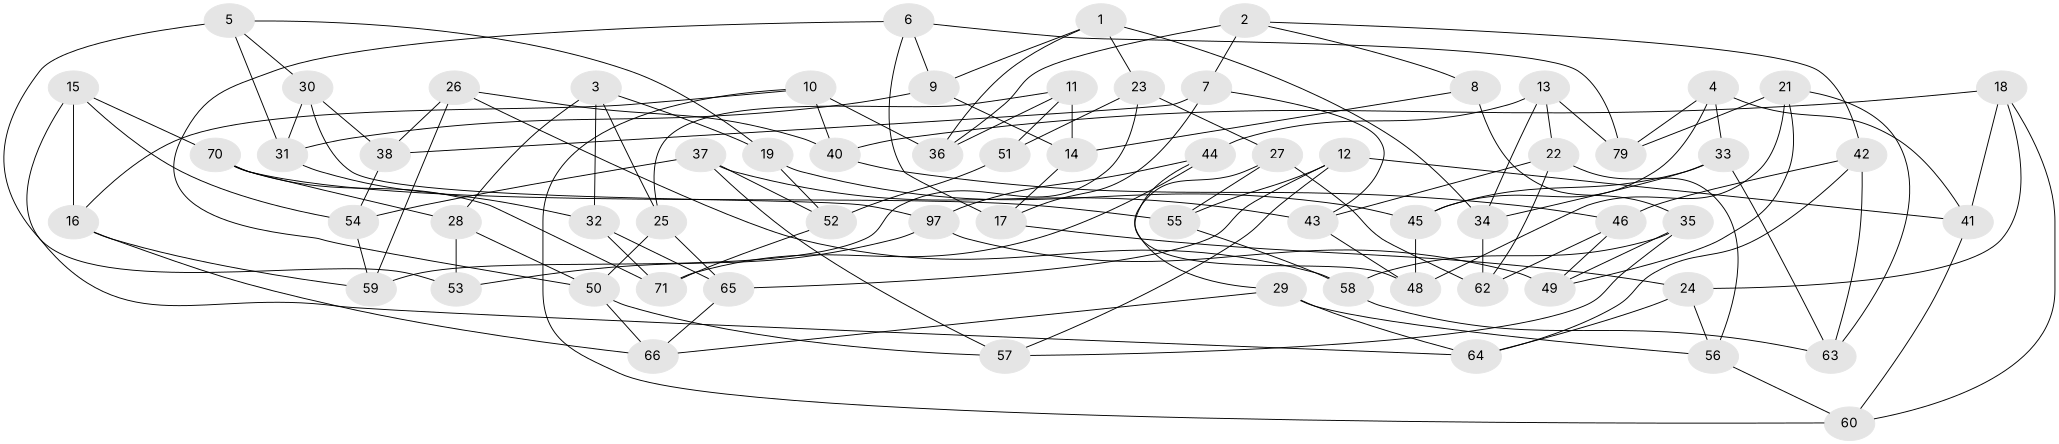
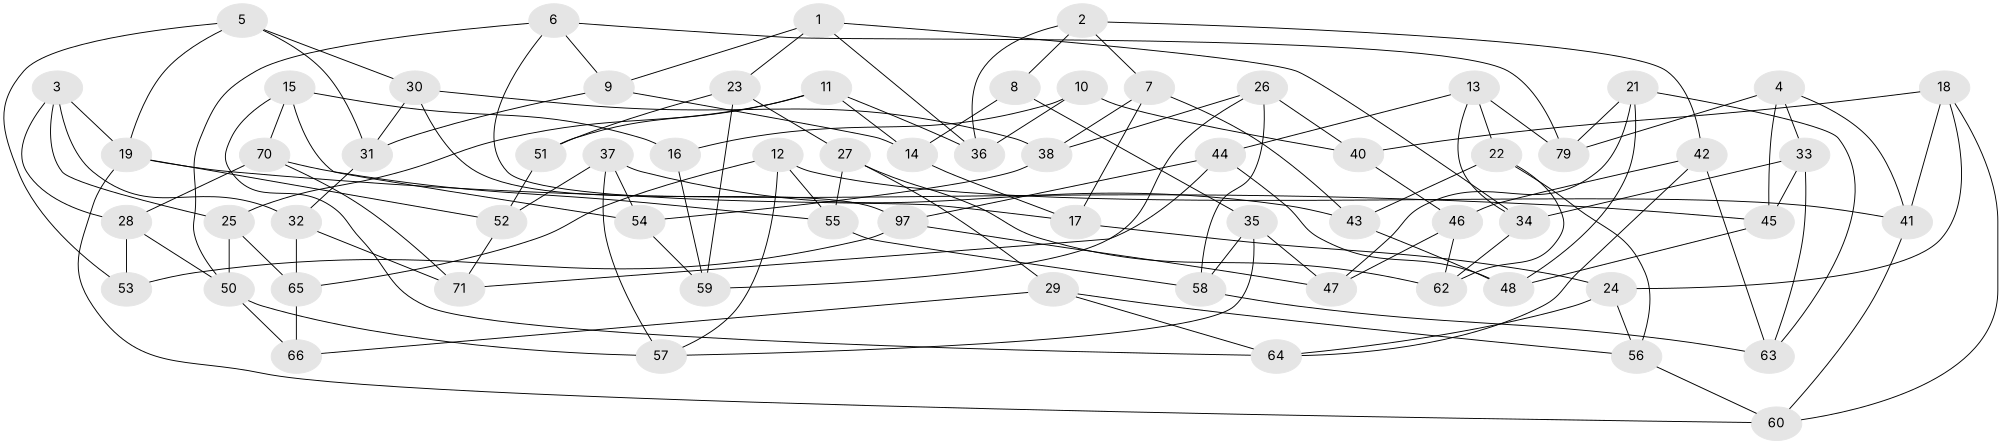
(1550, 289) -> (1331, 289)
(384, 316) -> none
(975, 411) -> (838, 404)
